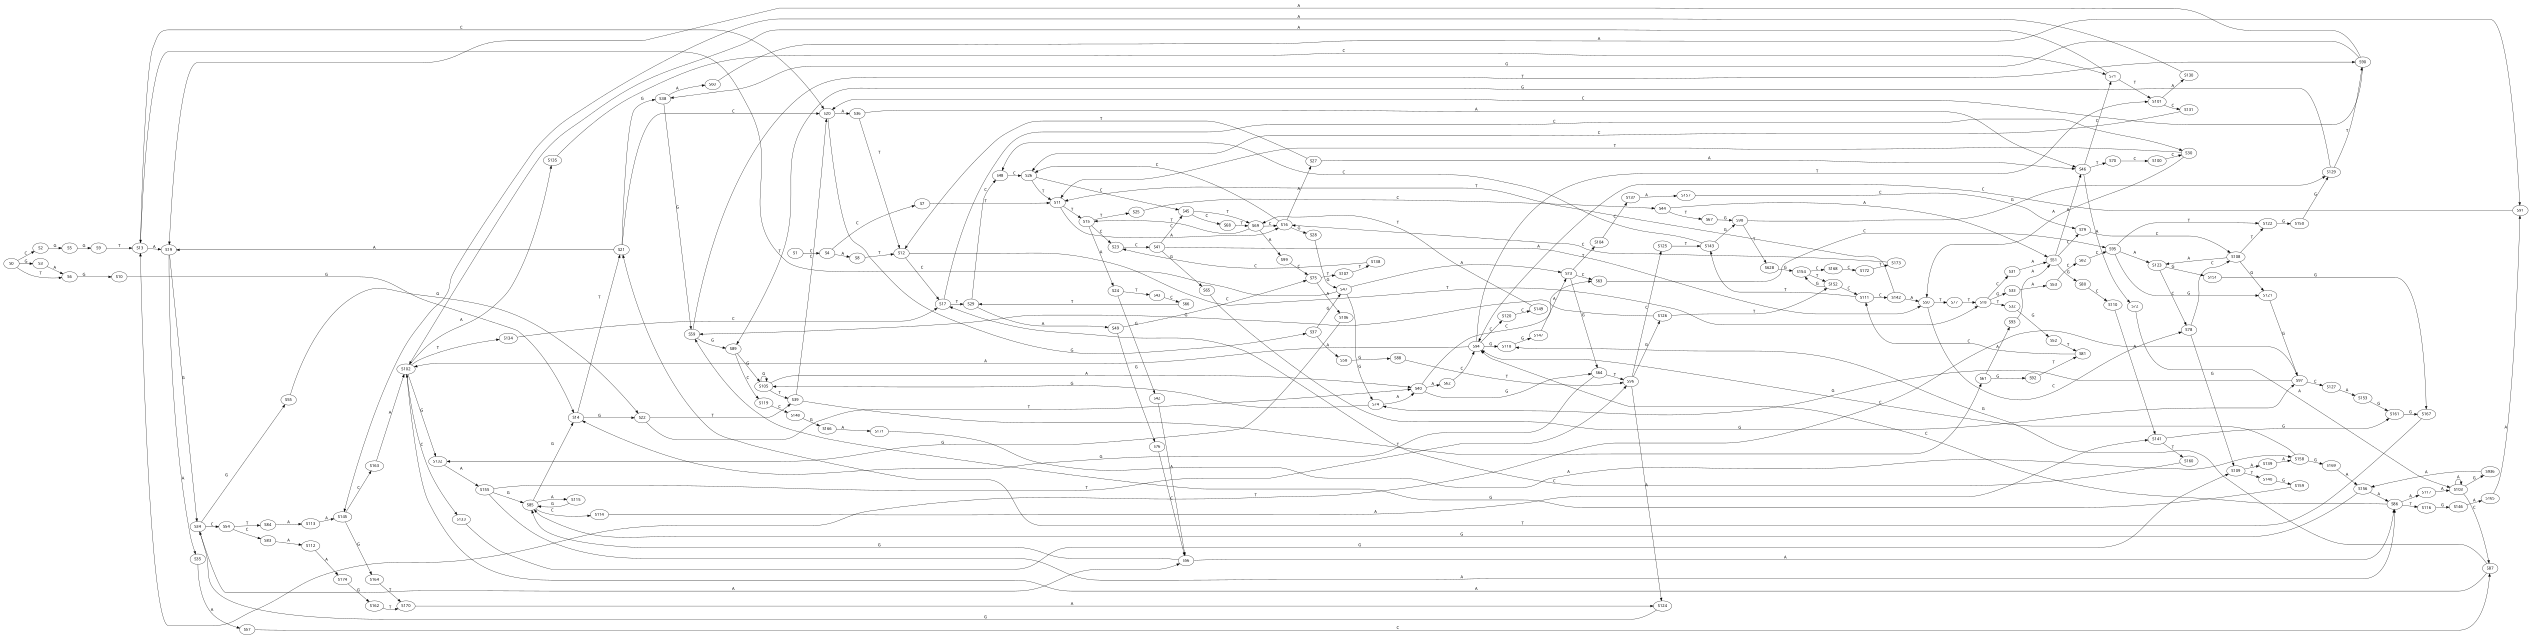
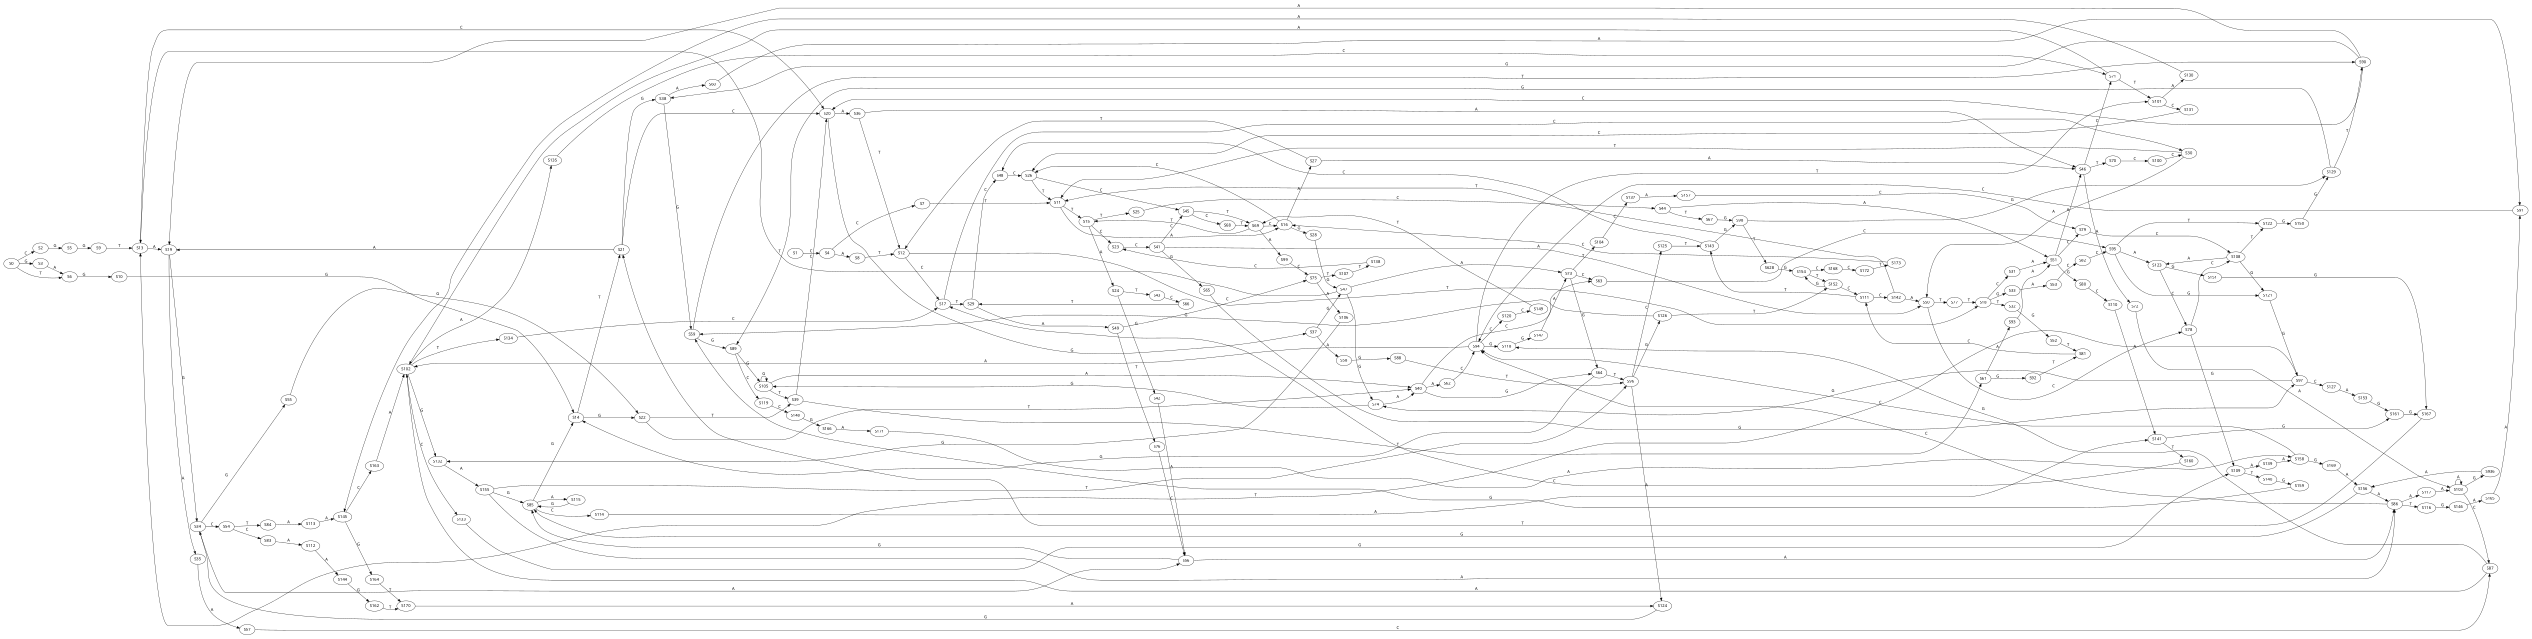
(1136, 367) -> (1136, 367)
(343, 580) -> (343, 580)
